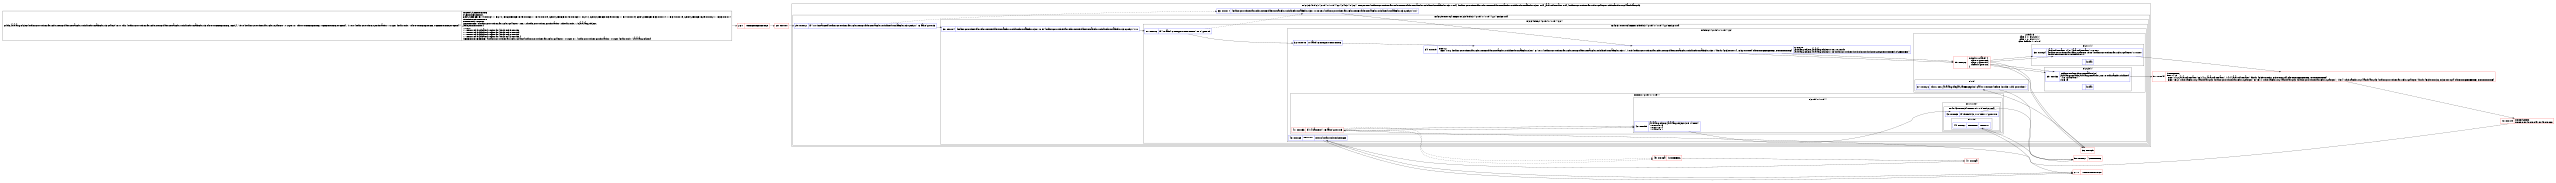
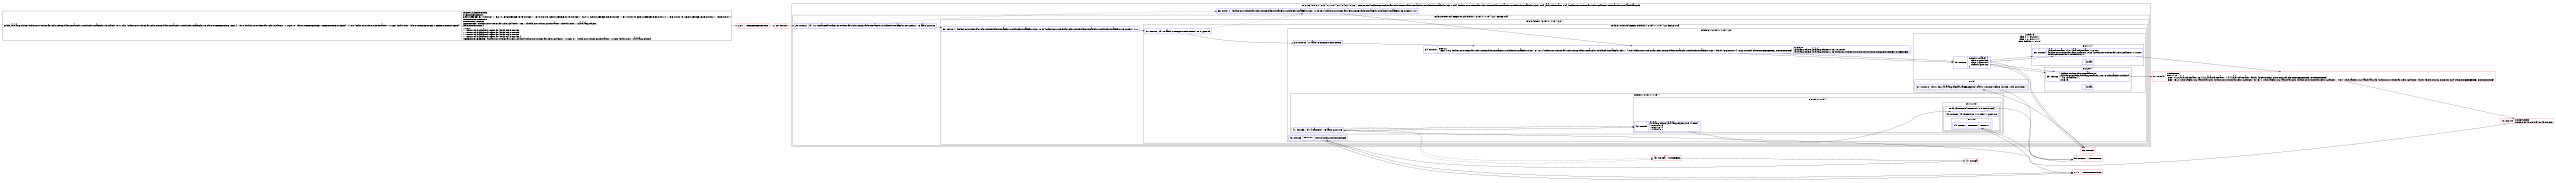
(1972, 63) -> (1972, 63)
(1318, 130) -> (1318, 130)
